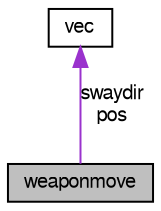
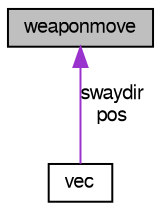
(80, 115) -> (80, 115)
